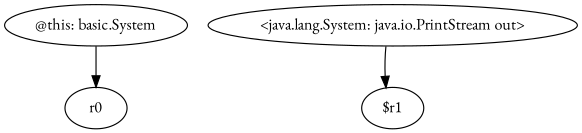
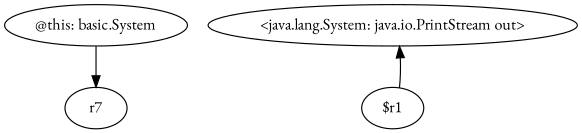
(385, 61) -> (400, 73)
(96, 108) -> (96, 108)
